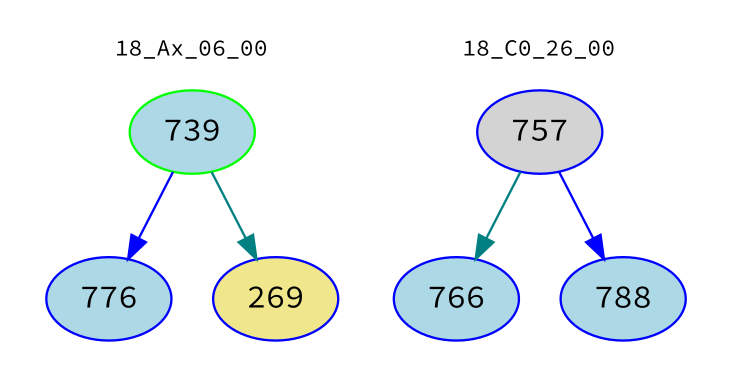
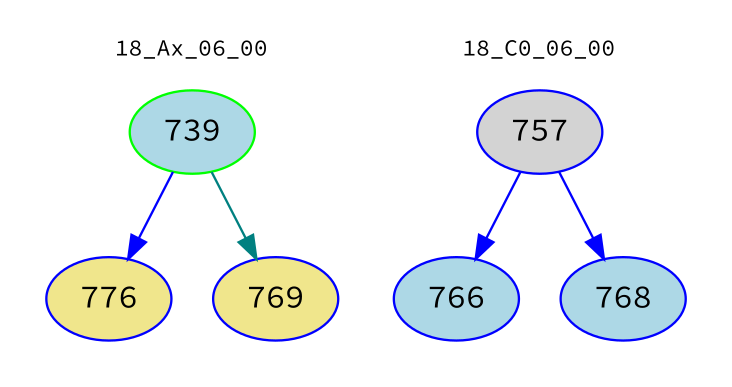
(540, 50) -> (540, 50)
(503, 205) -> (503, 205)
(109, 299) -> (109, 299)
(276, 299) -> (276, 299)
(623, 299) -> (623, 299)
